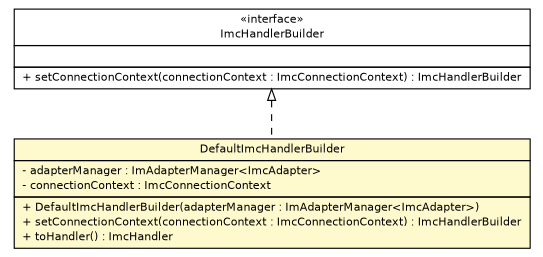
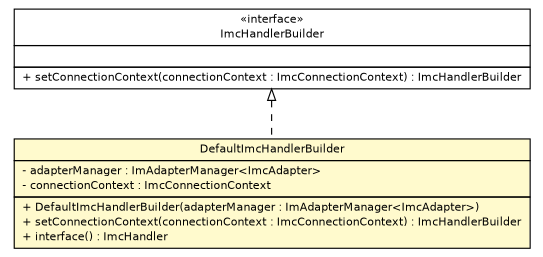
(98, 237) -> (95, 237)
